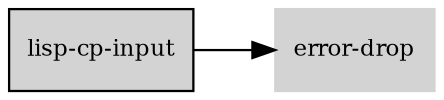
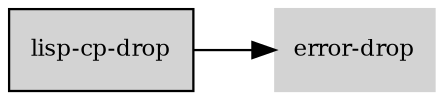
(101, 50) -> (101, 50)
